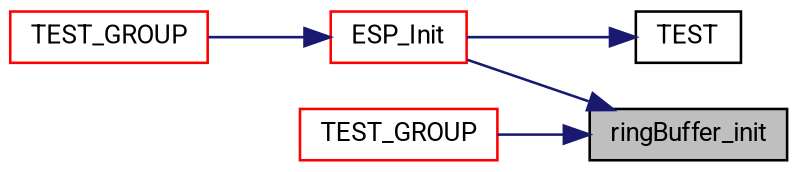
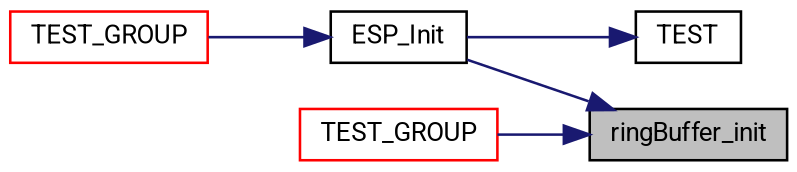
(399, 37) -> (399, 37)
